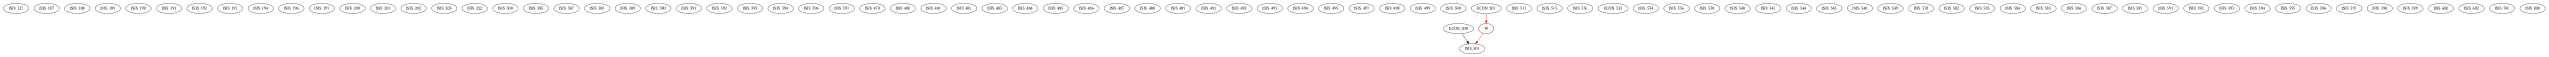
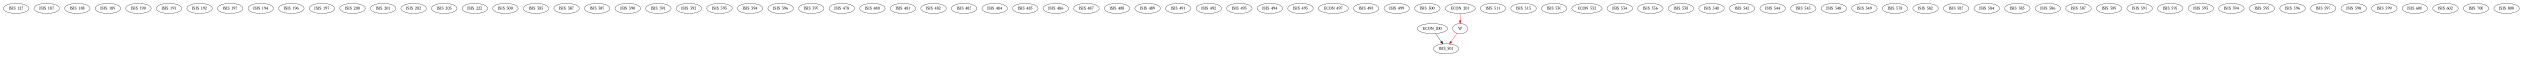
(597, 8) -> none
(1362, 8) -> (1333, 8)
